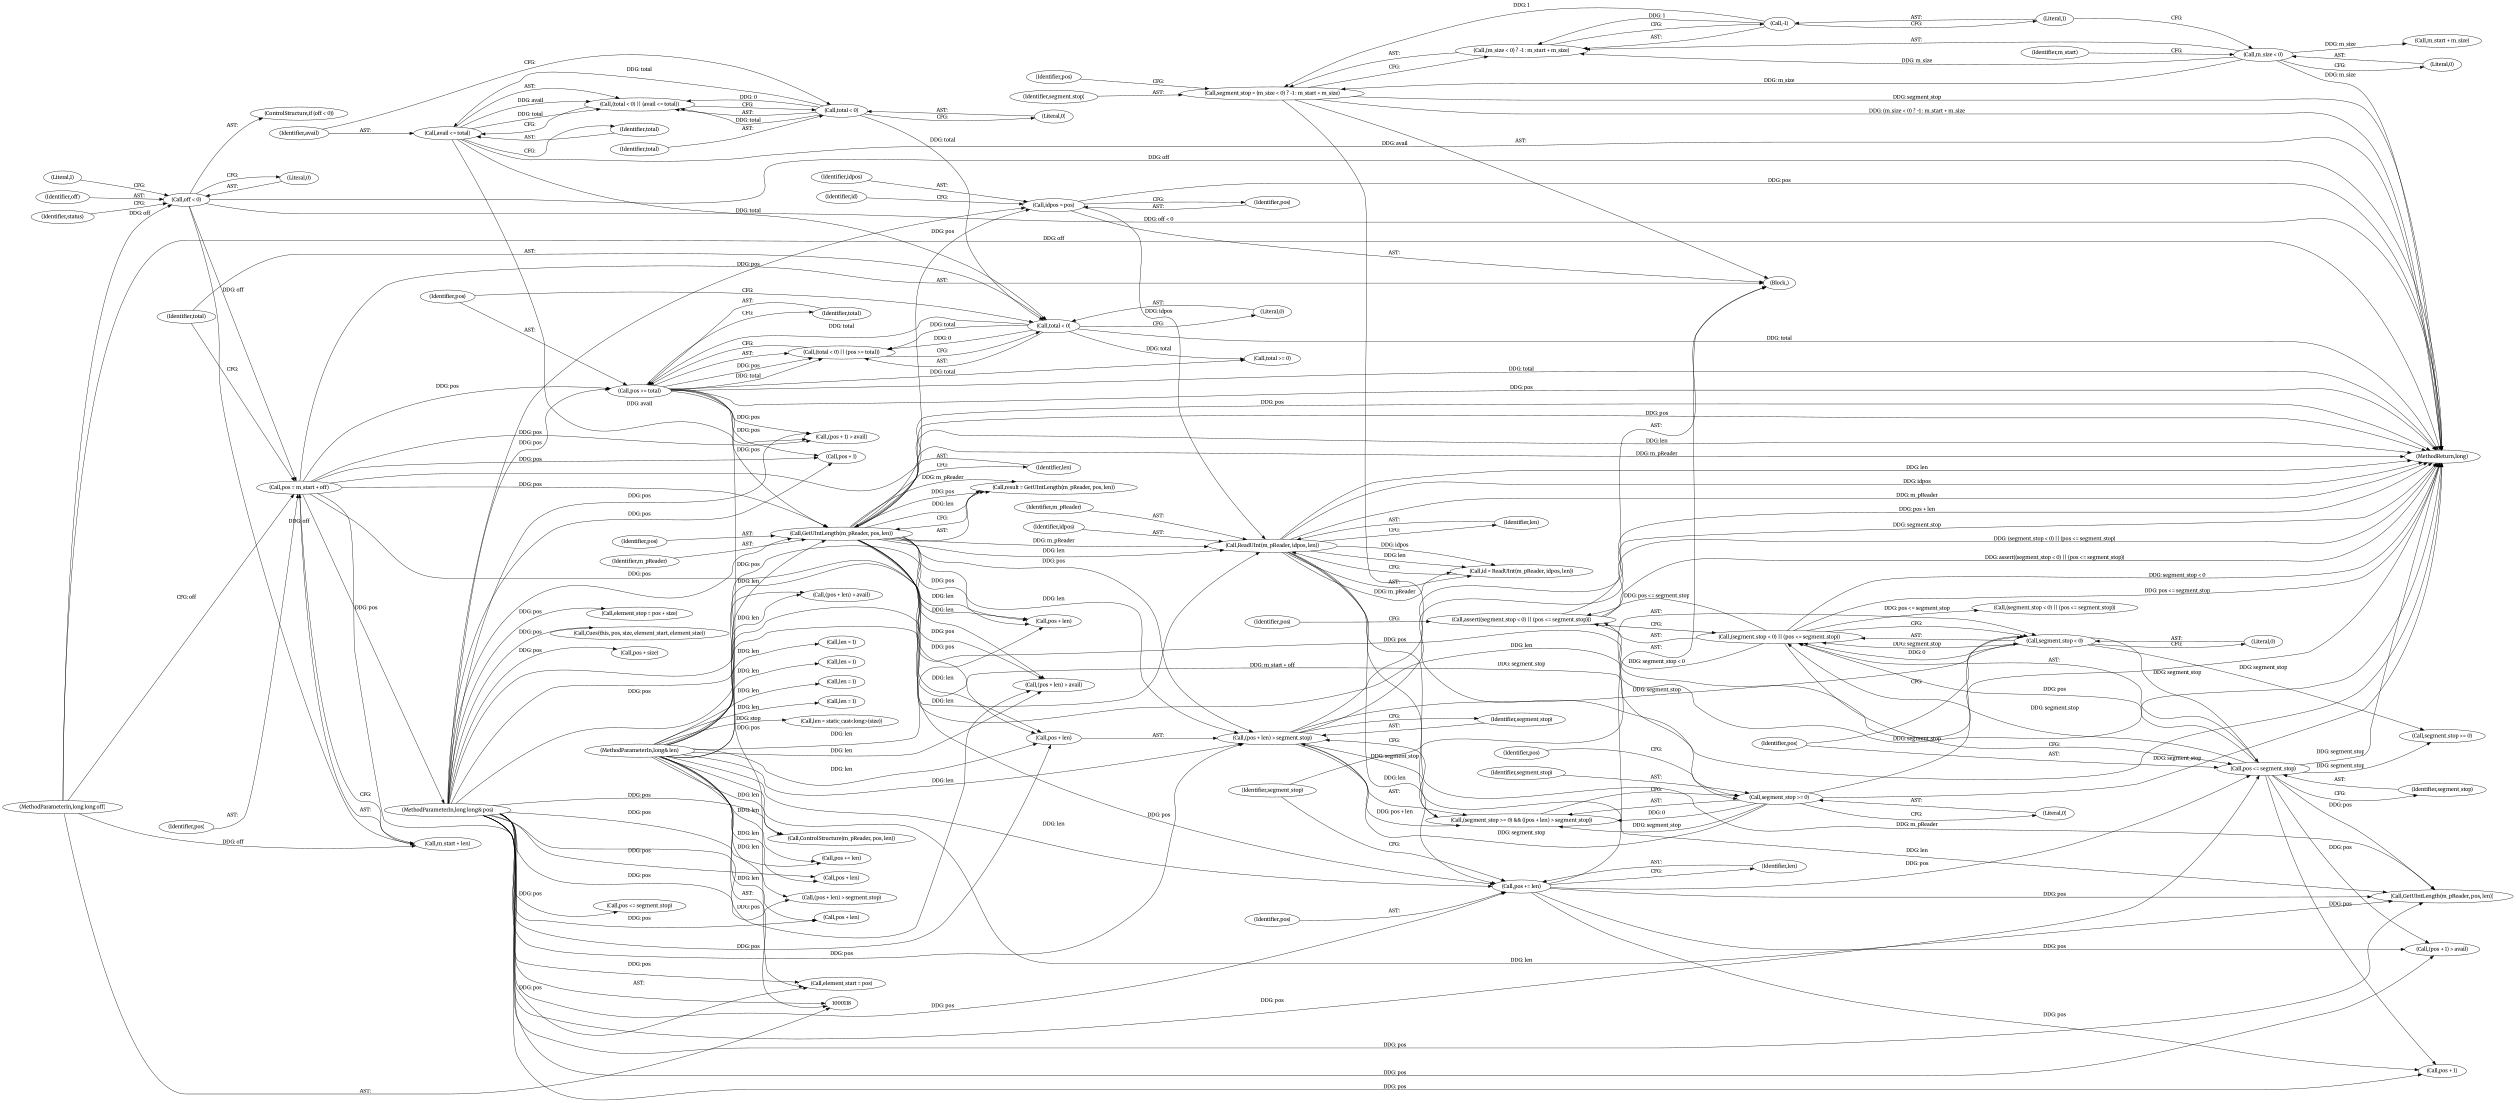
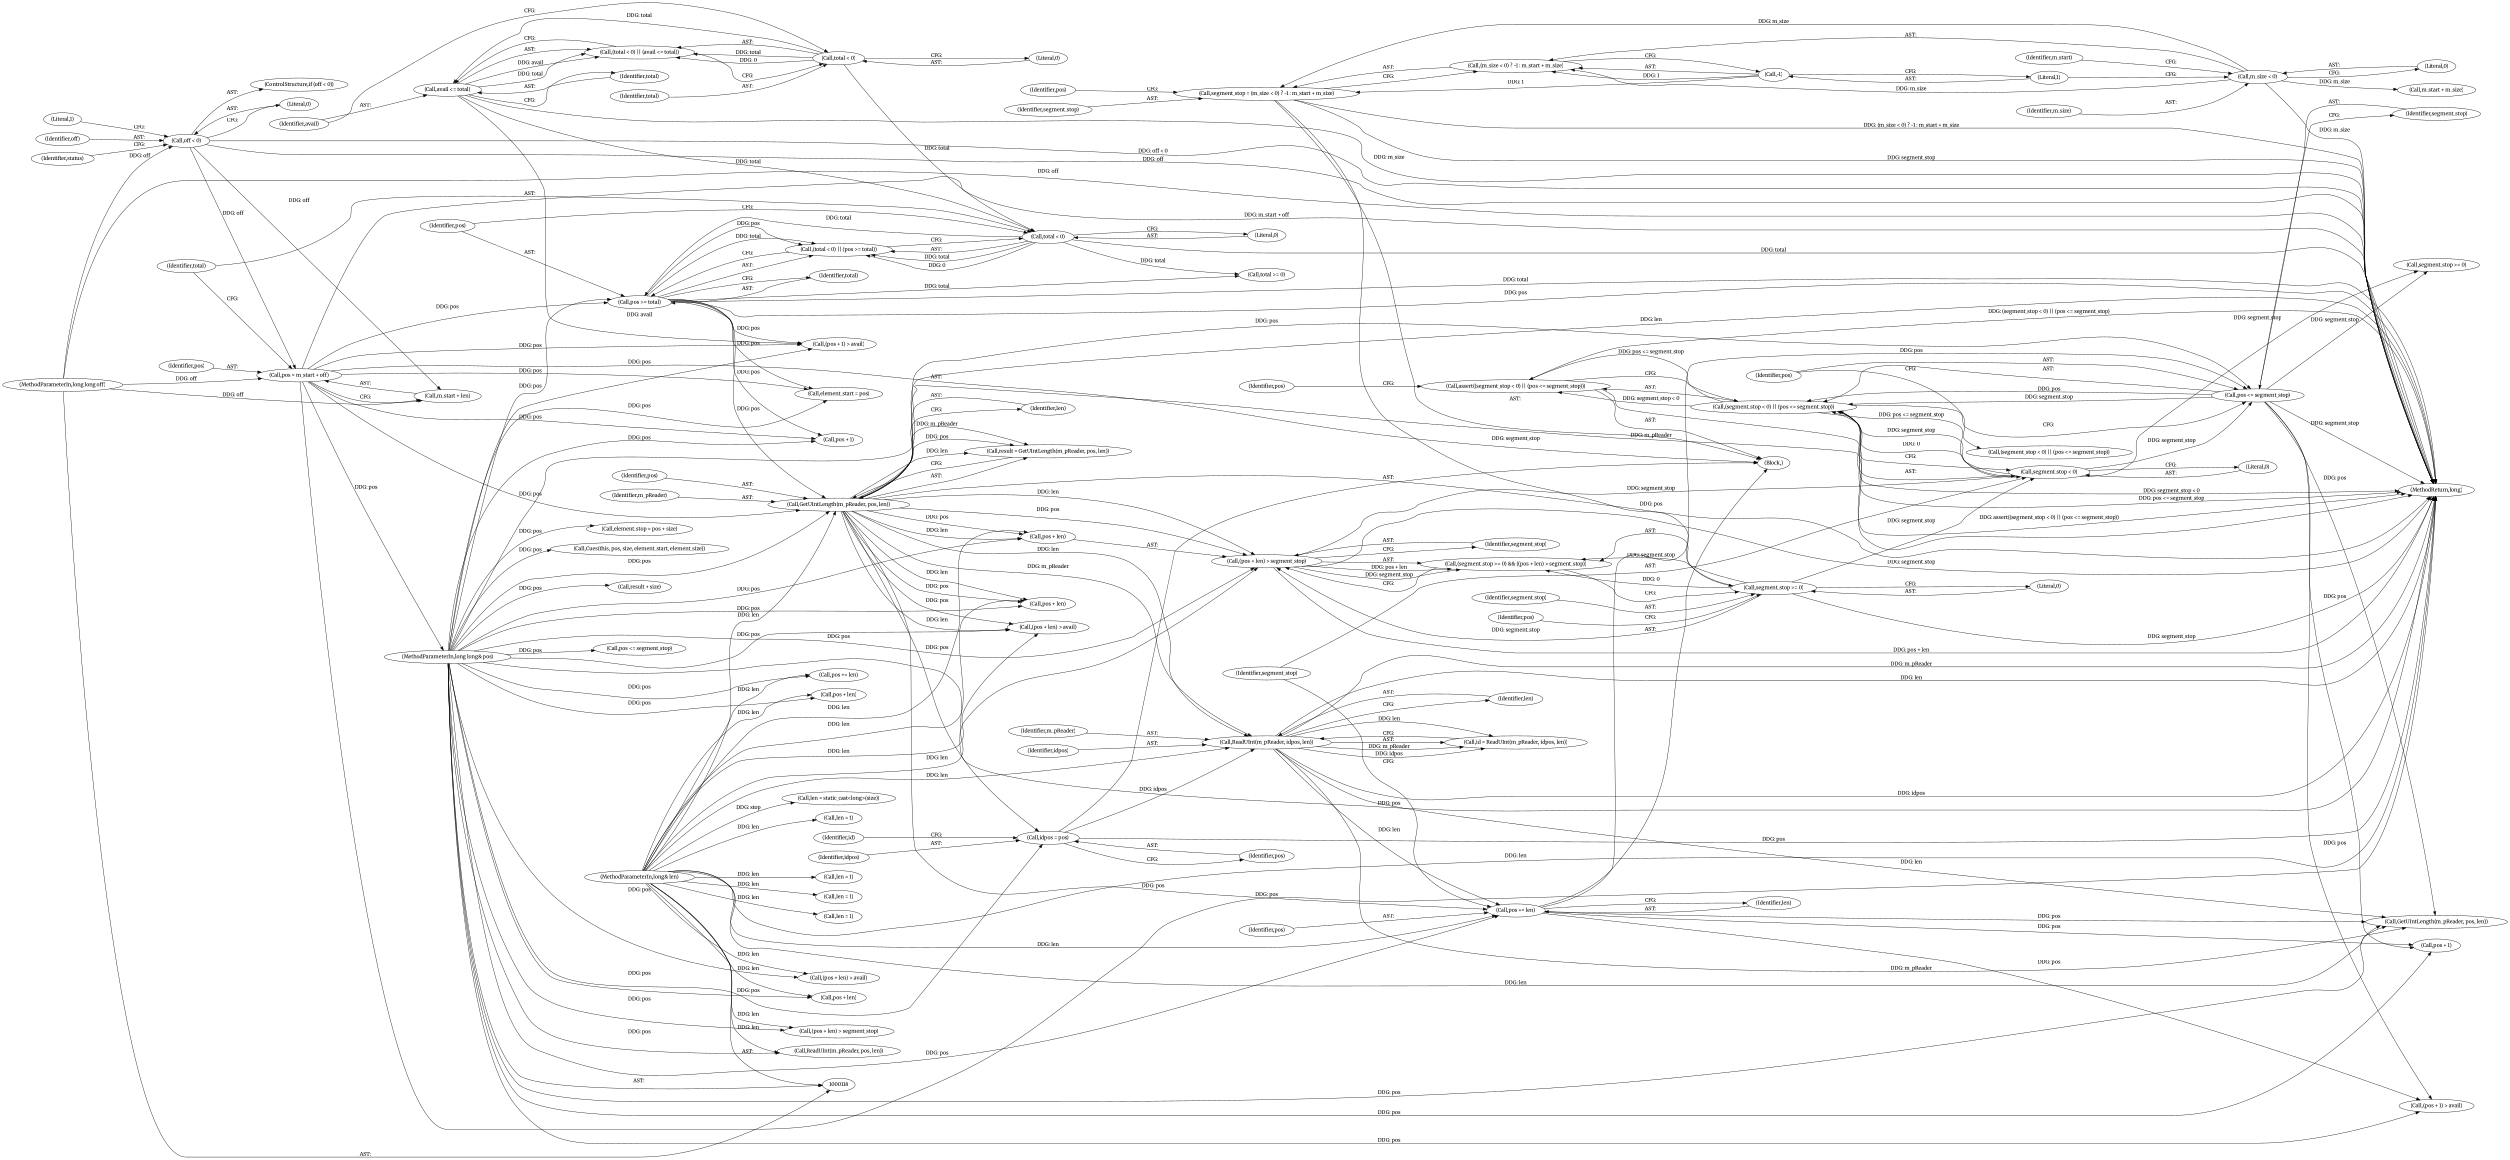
none -> (2049, 111)
(1395, 144) -> (1389, 157)
(186, 597) -> (186, 379)
(640, 653) -> (640, 587)
(842, 839) -> (839, 1051)
